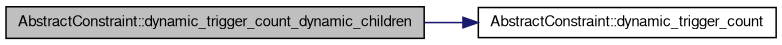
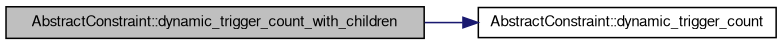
(215, 23) -> (215, 23)
